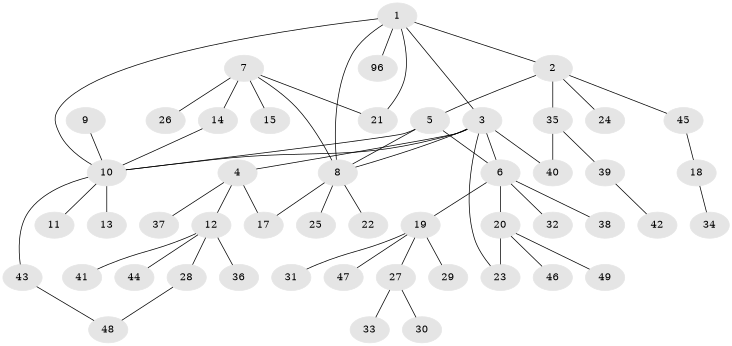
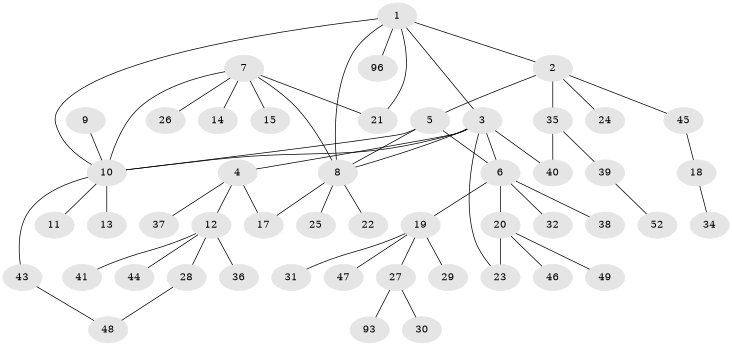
(163, 147) -> (153, 98)
(657, 225) -> (657, 225)
(370, 330) -> (370, 330)
